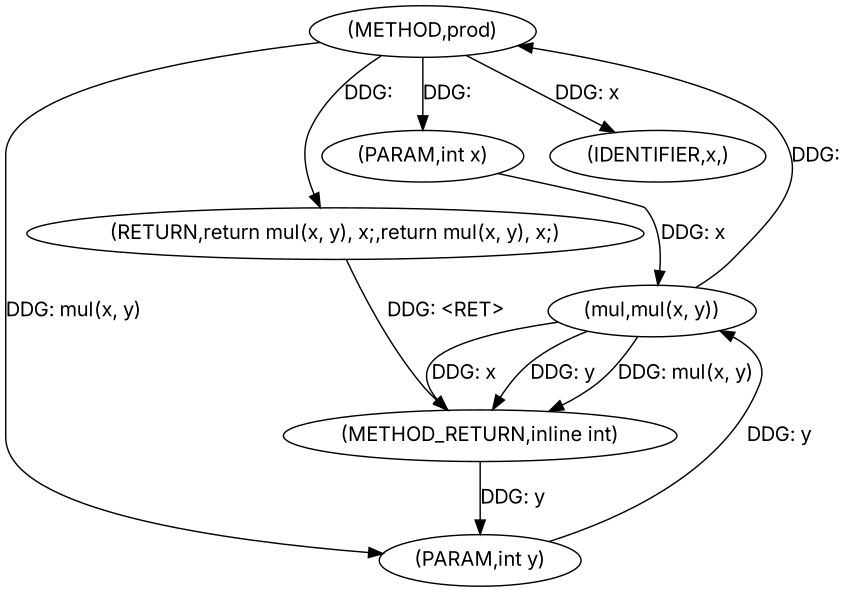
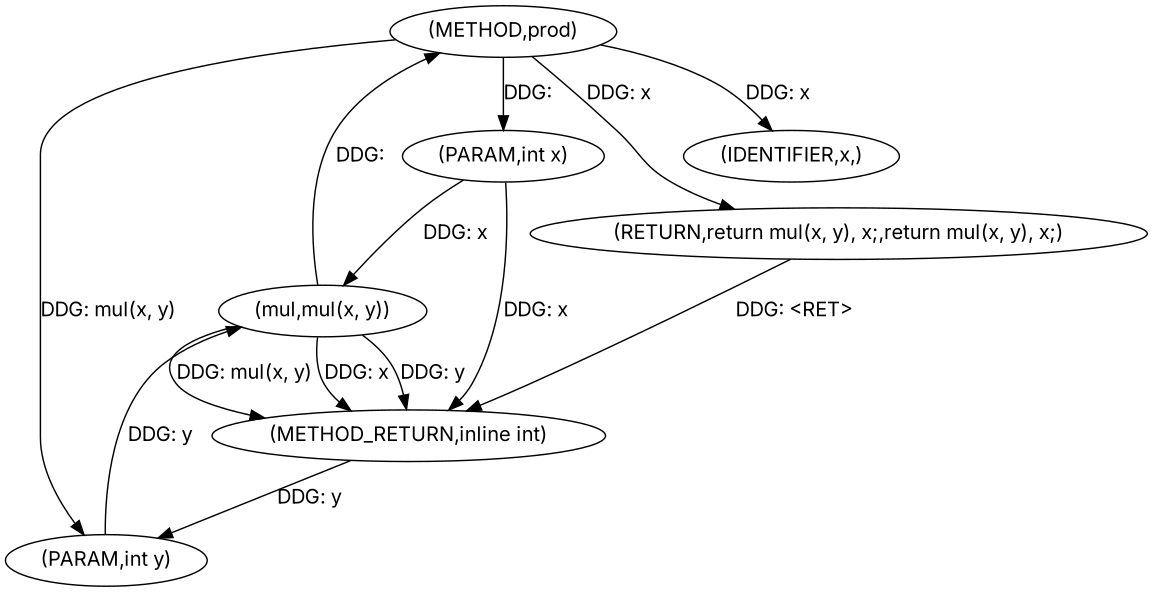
(371, 94) -> (619, 94)
none -> (501, 296)
